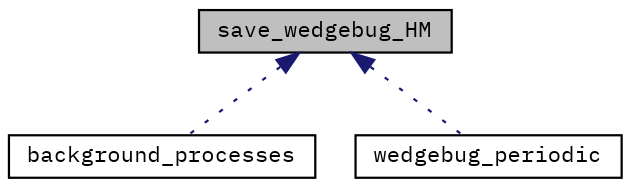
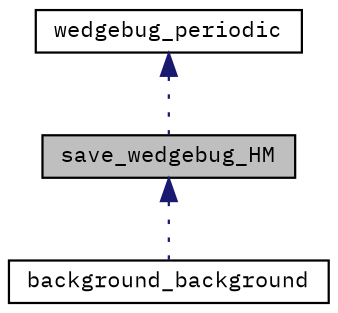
(416, 101) -> (169, 106)
(162, 157) -> (169, 282)
